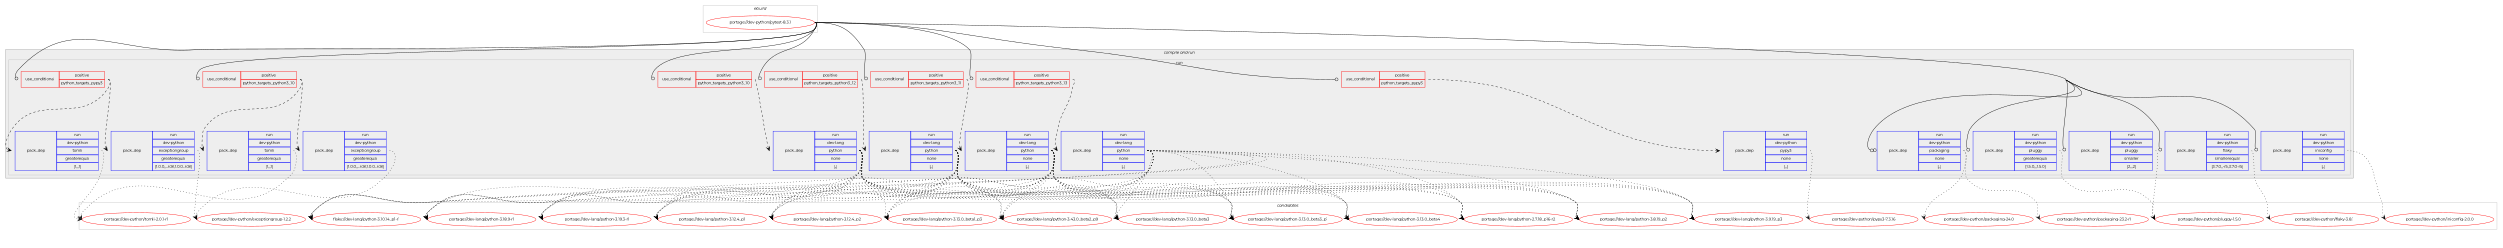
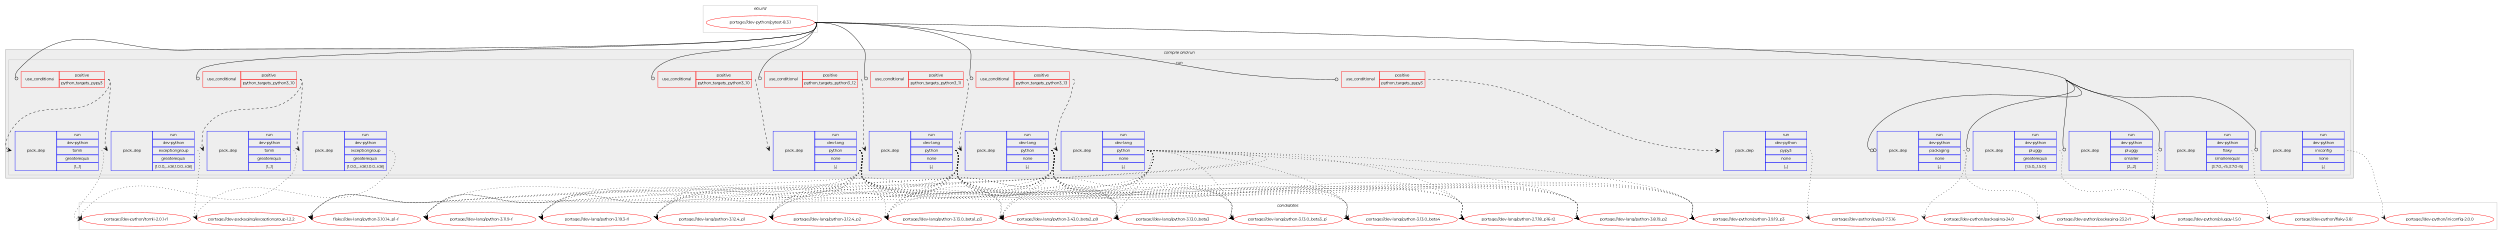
(251, 219) -> (251, 219)
(482, 219) -> (482, 219)
(1749, 219) -> (1749, 219)
